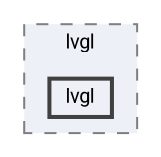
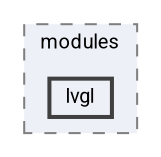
(81, 43) -> (81, 43)
